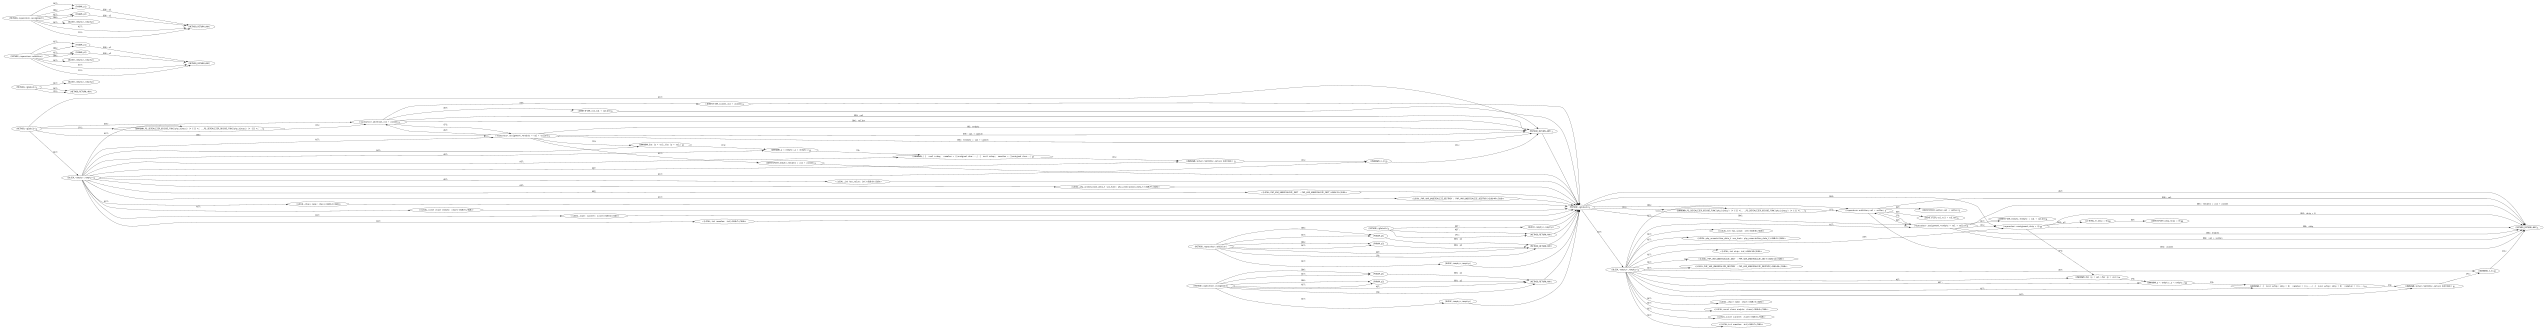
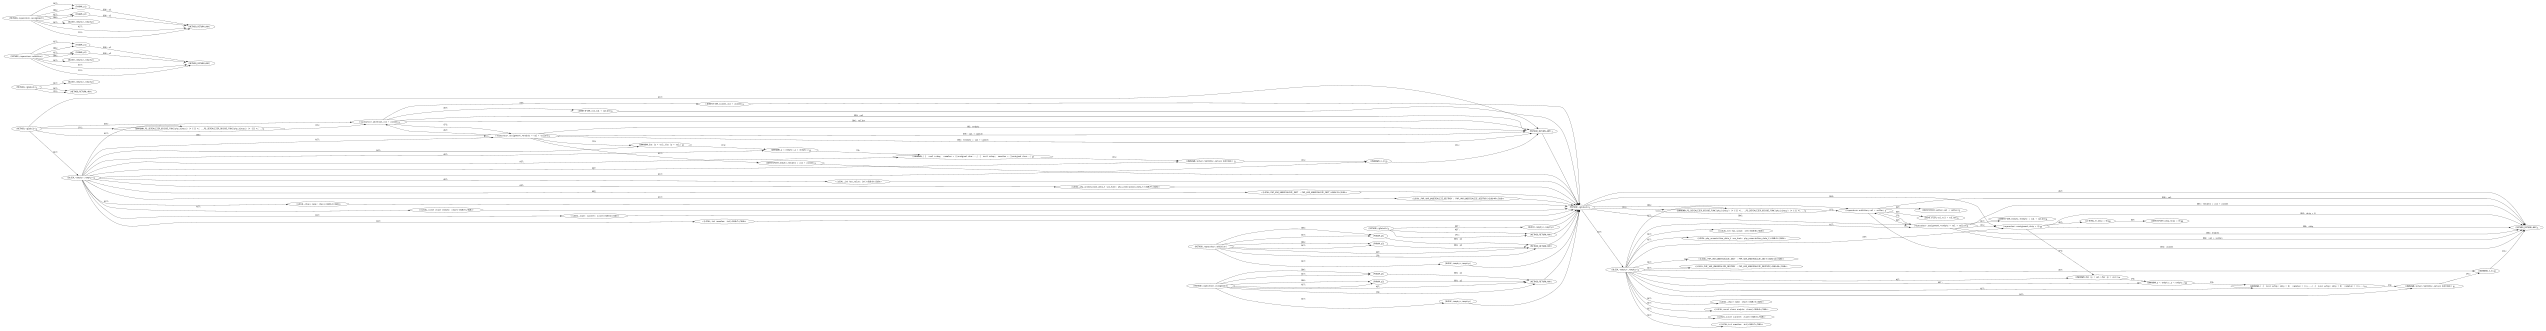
(2061, 222) -> (2061, 222)
(1741, 251) -> none
